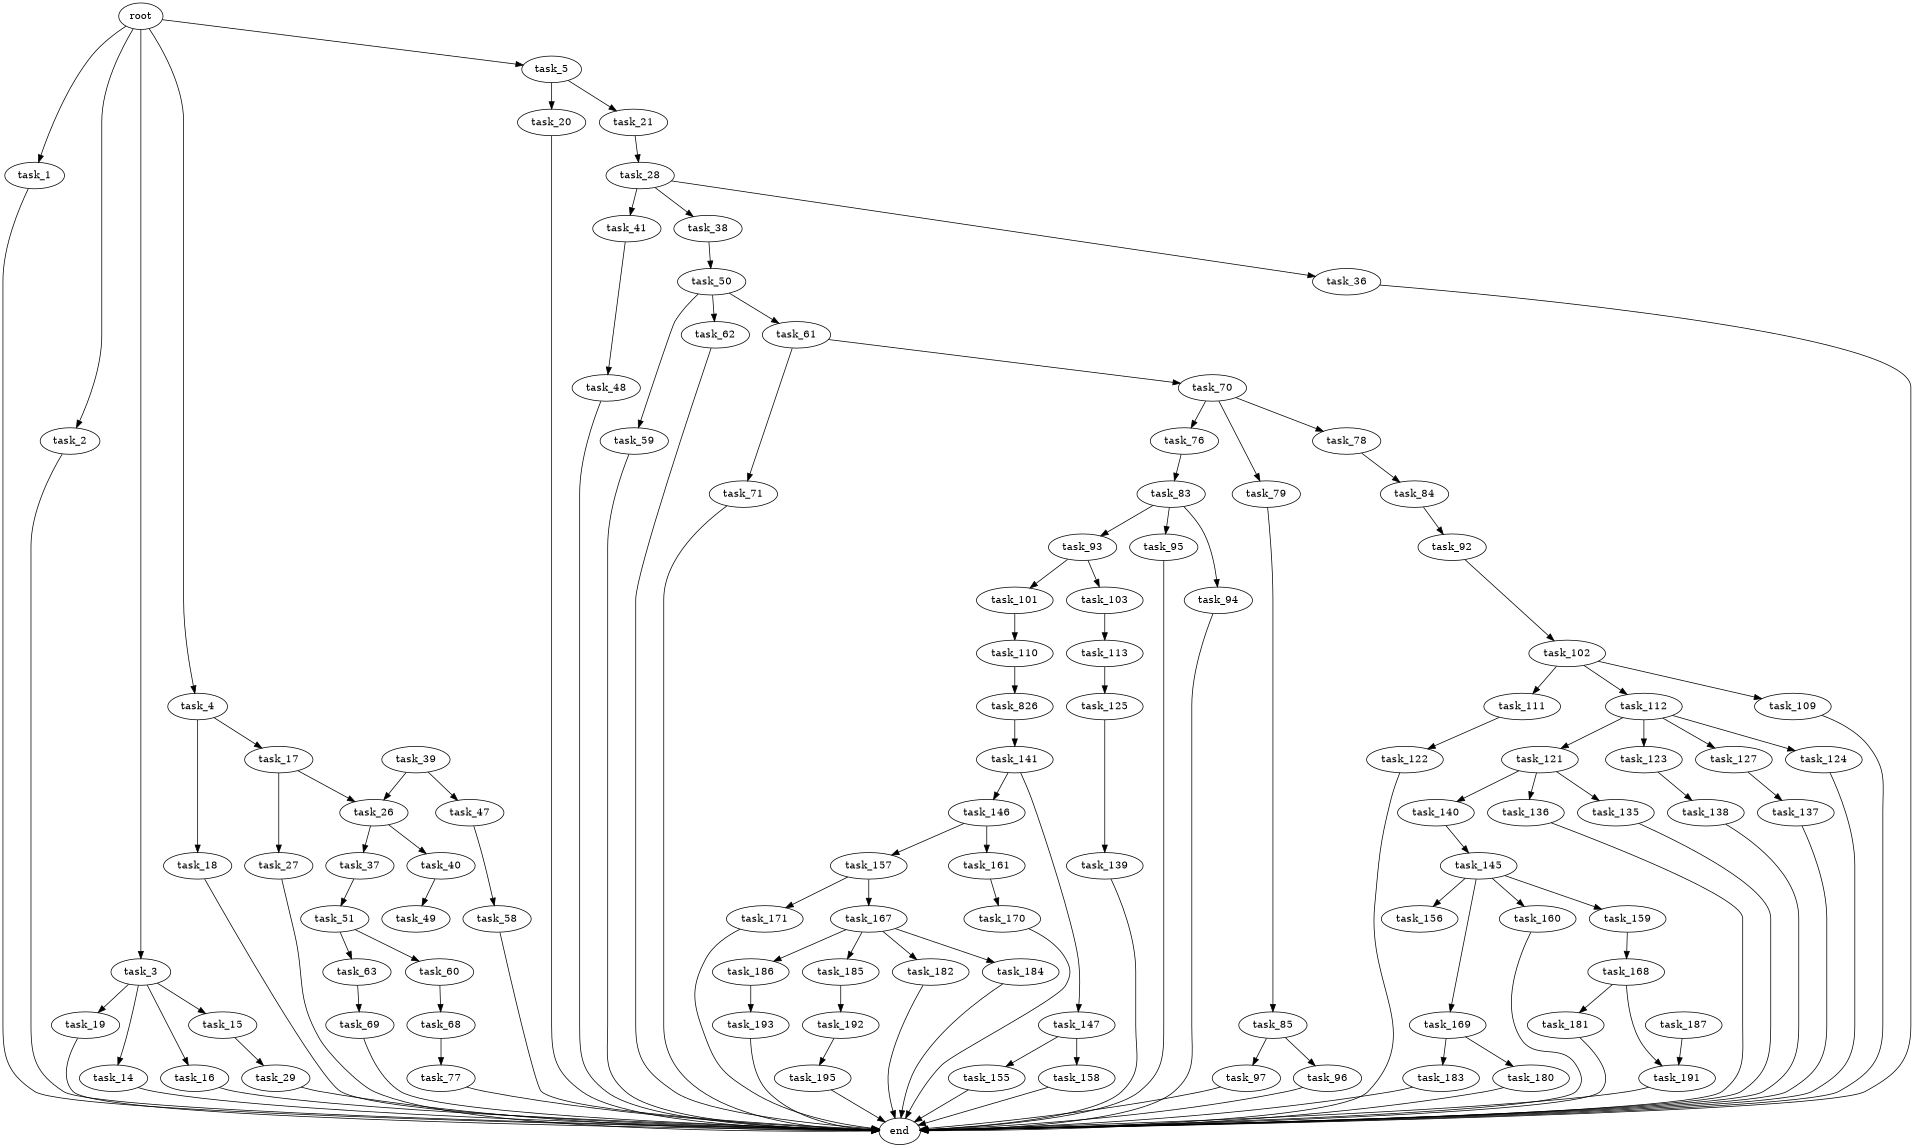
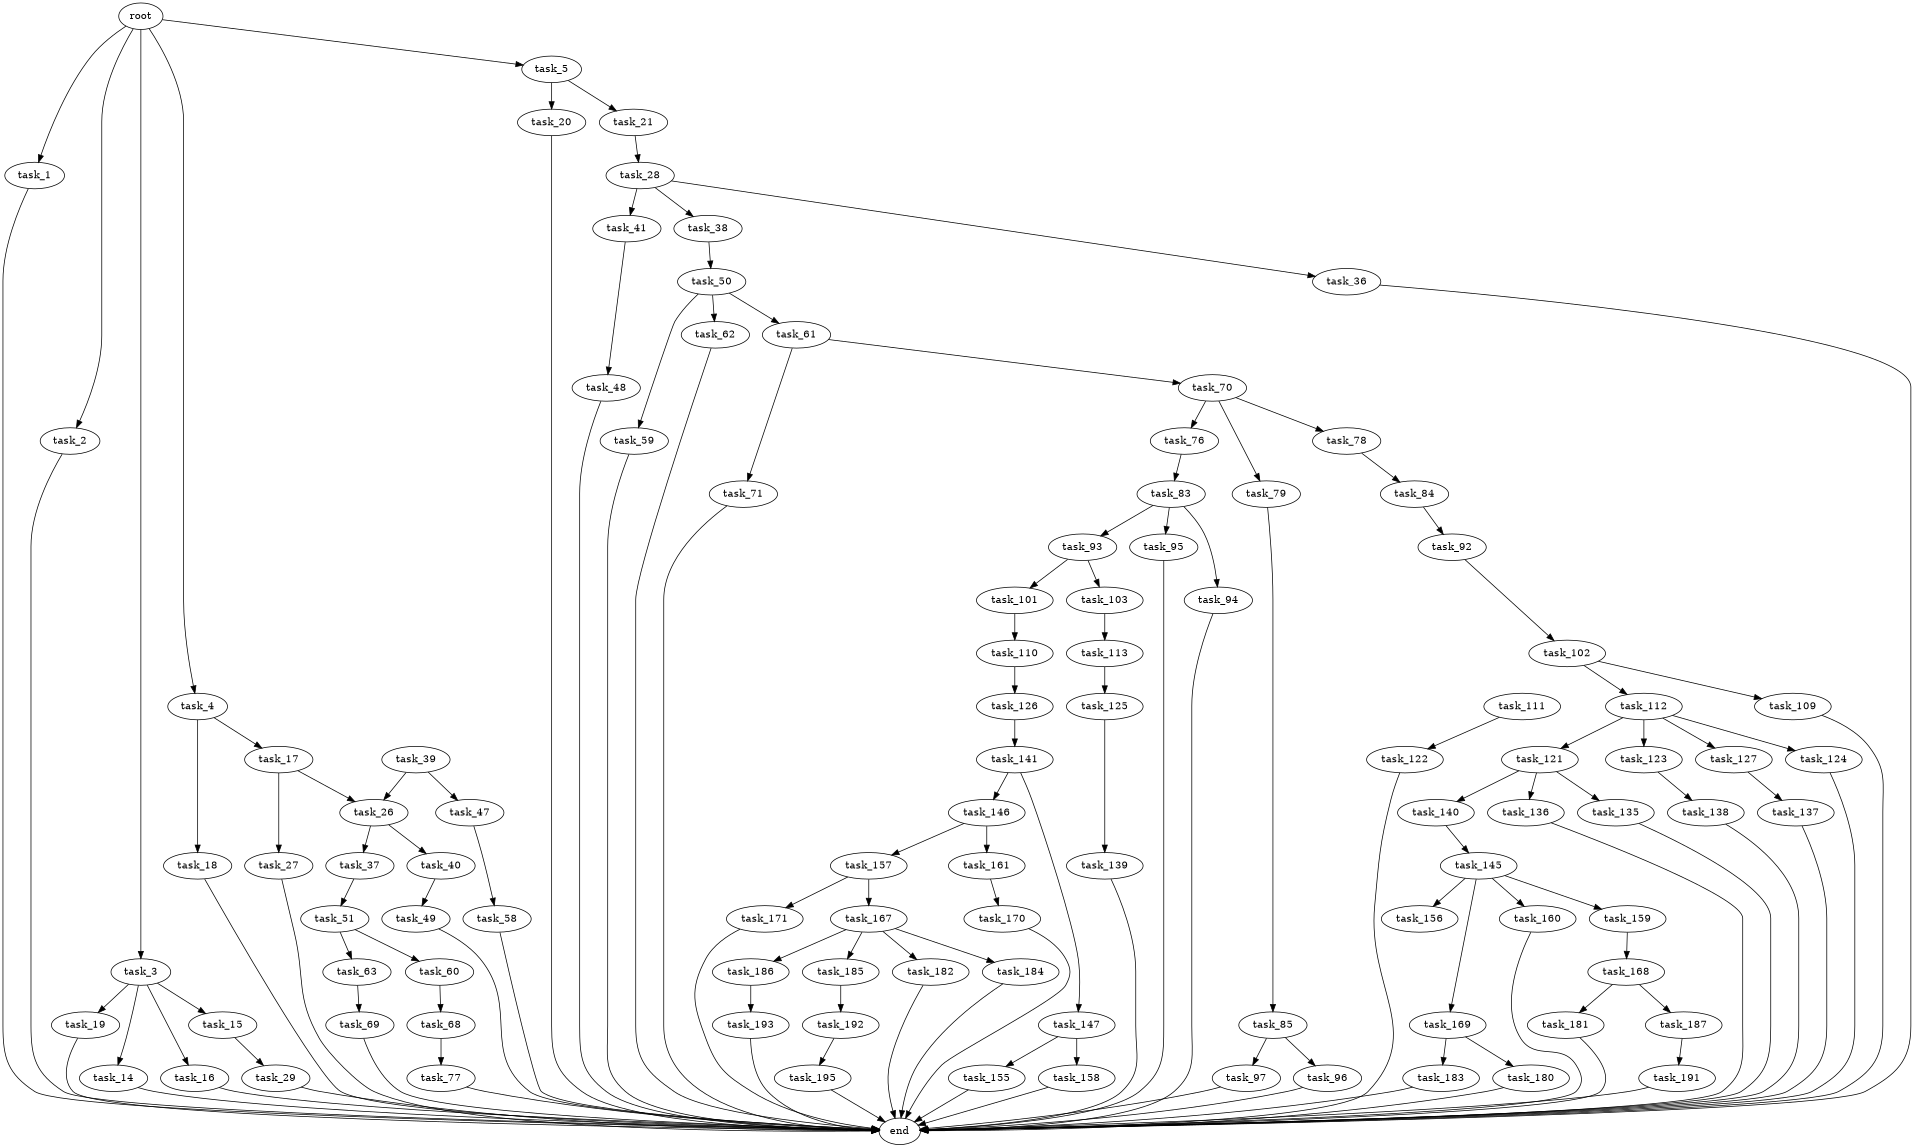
(1547, 677) -> none
(1015, 707) -> (1015, 707)
(1634, 1026) -> (1652, 996)
none -> (535, 1094)
